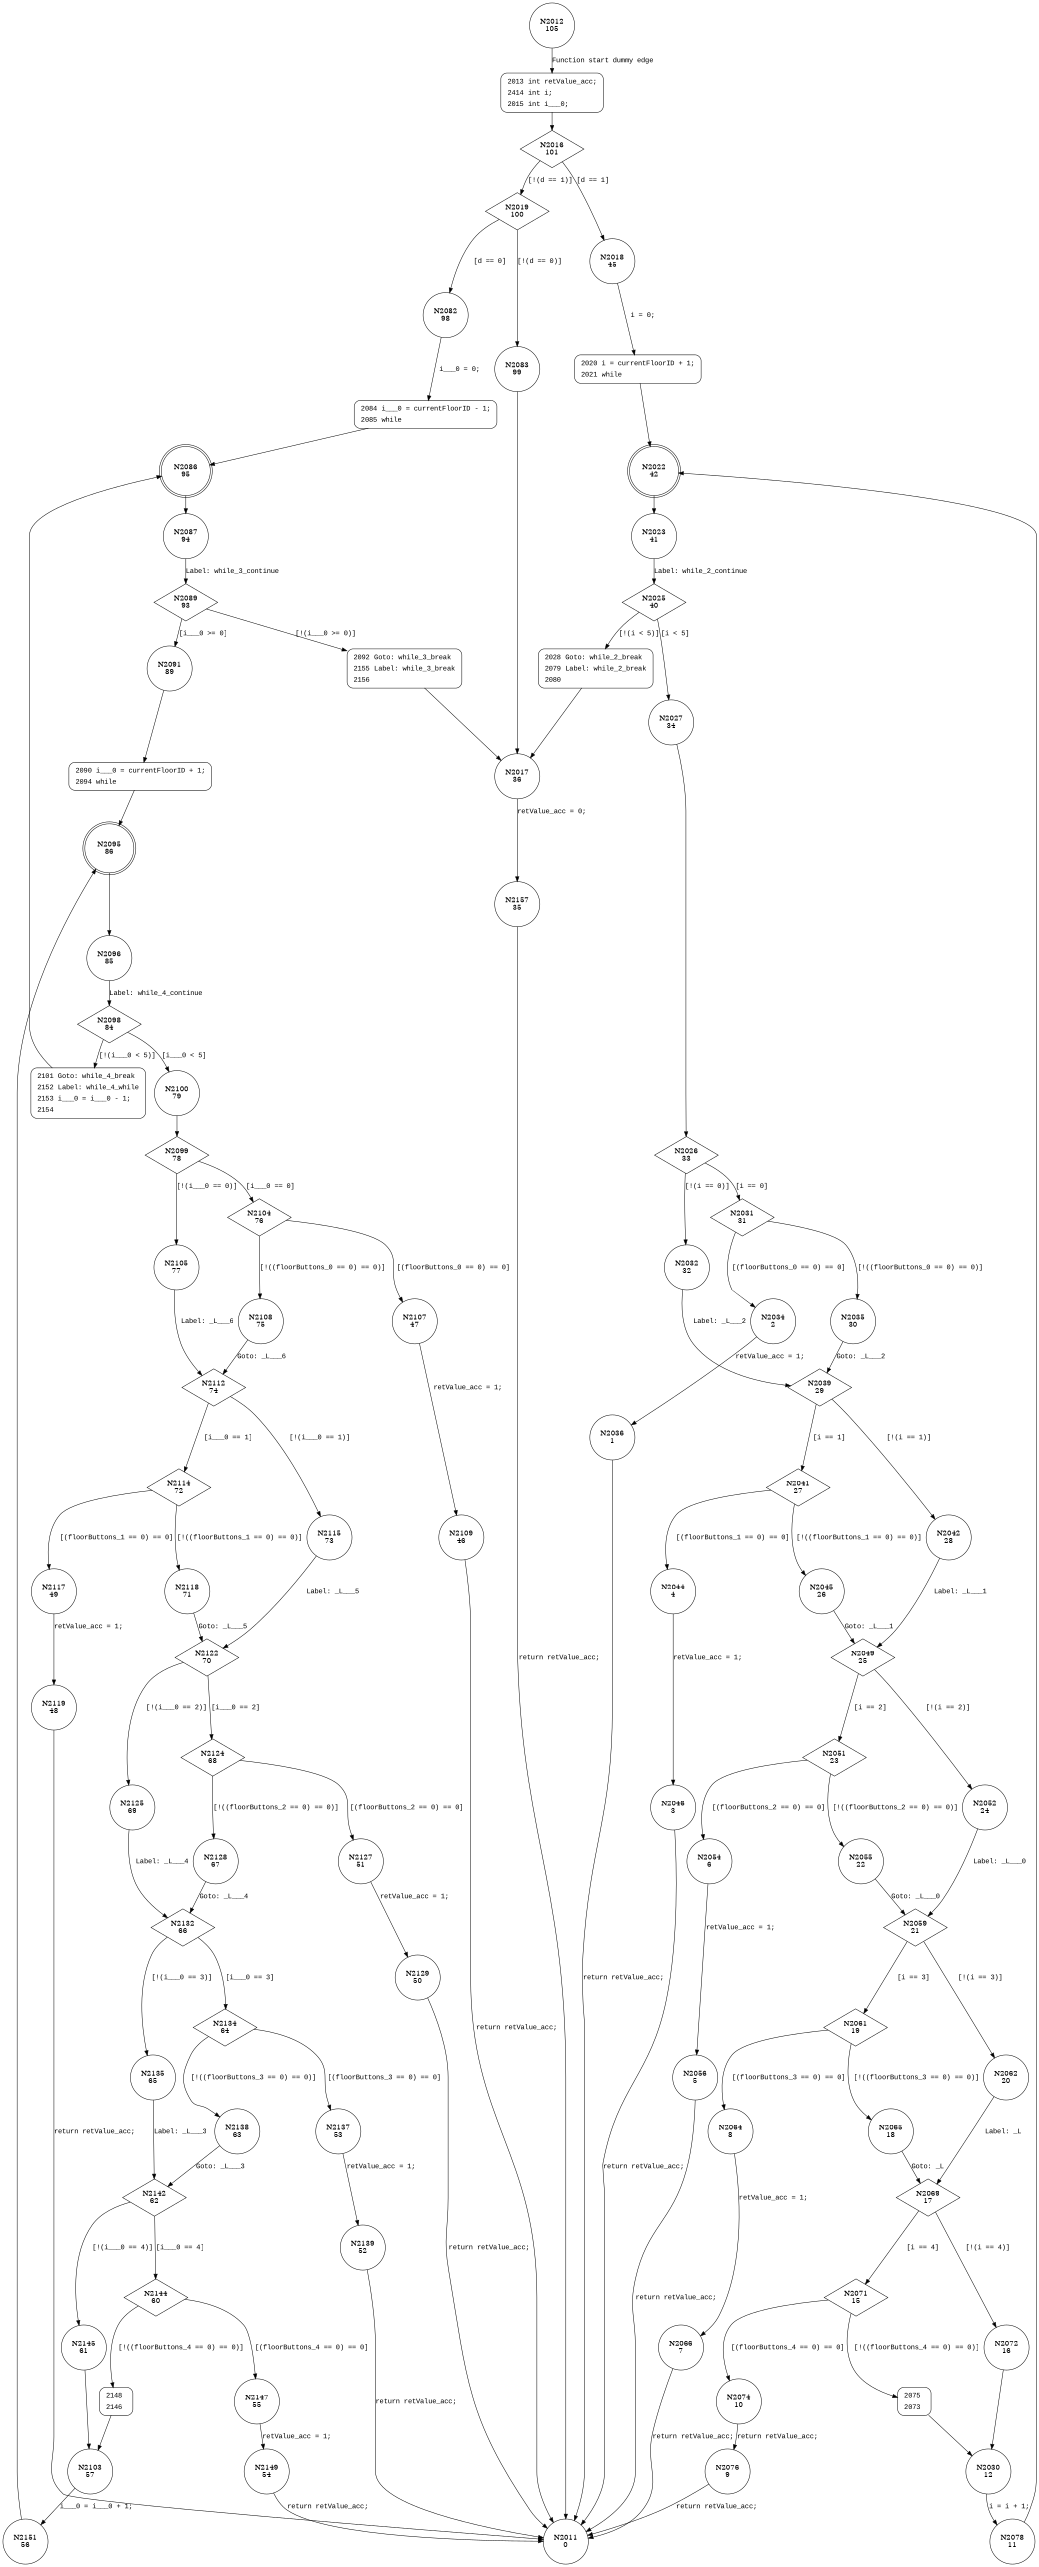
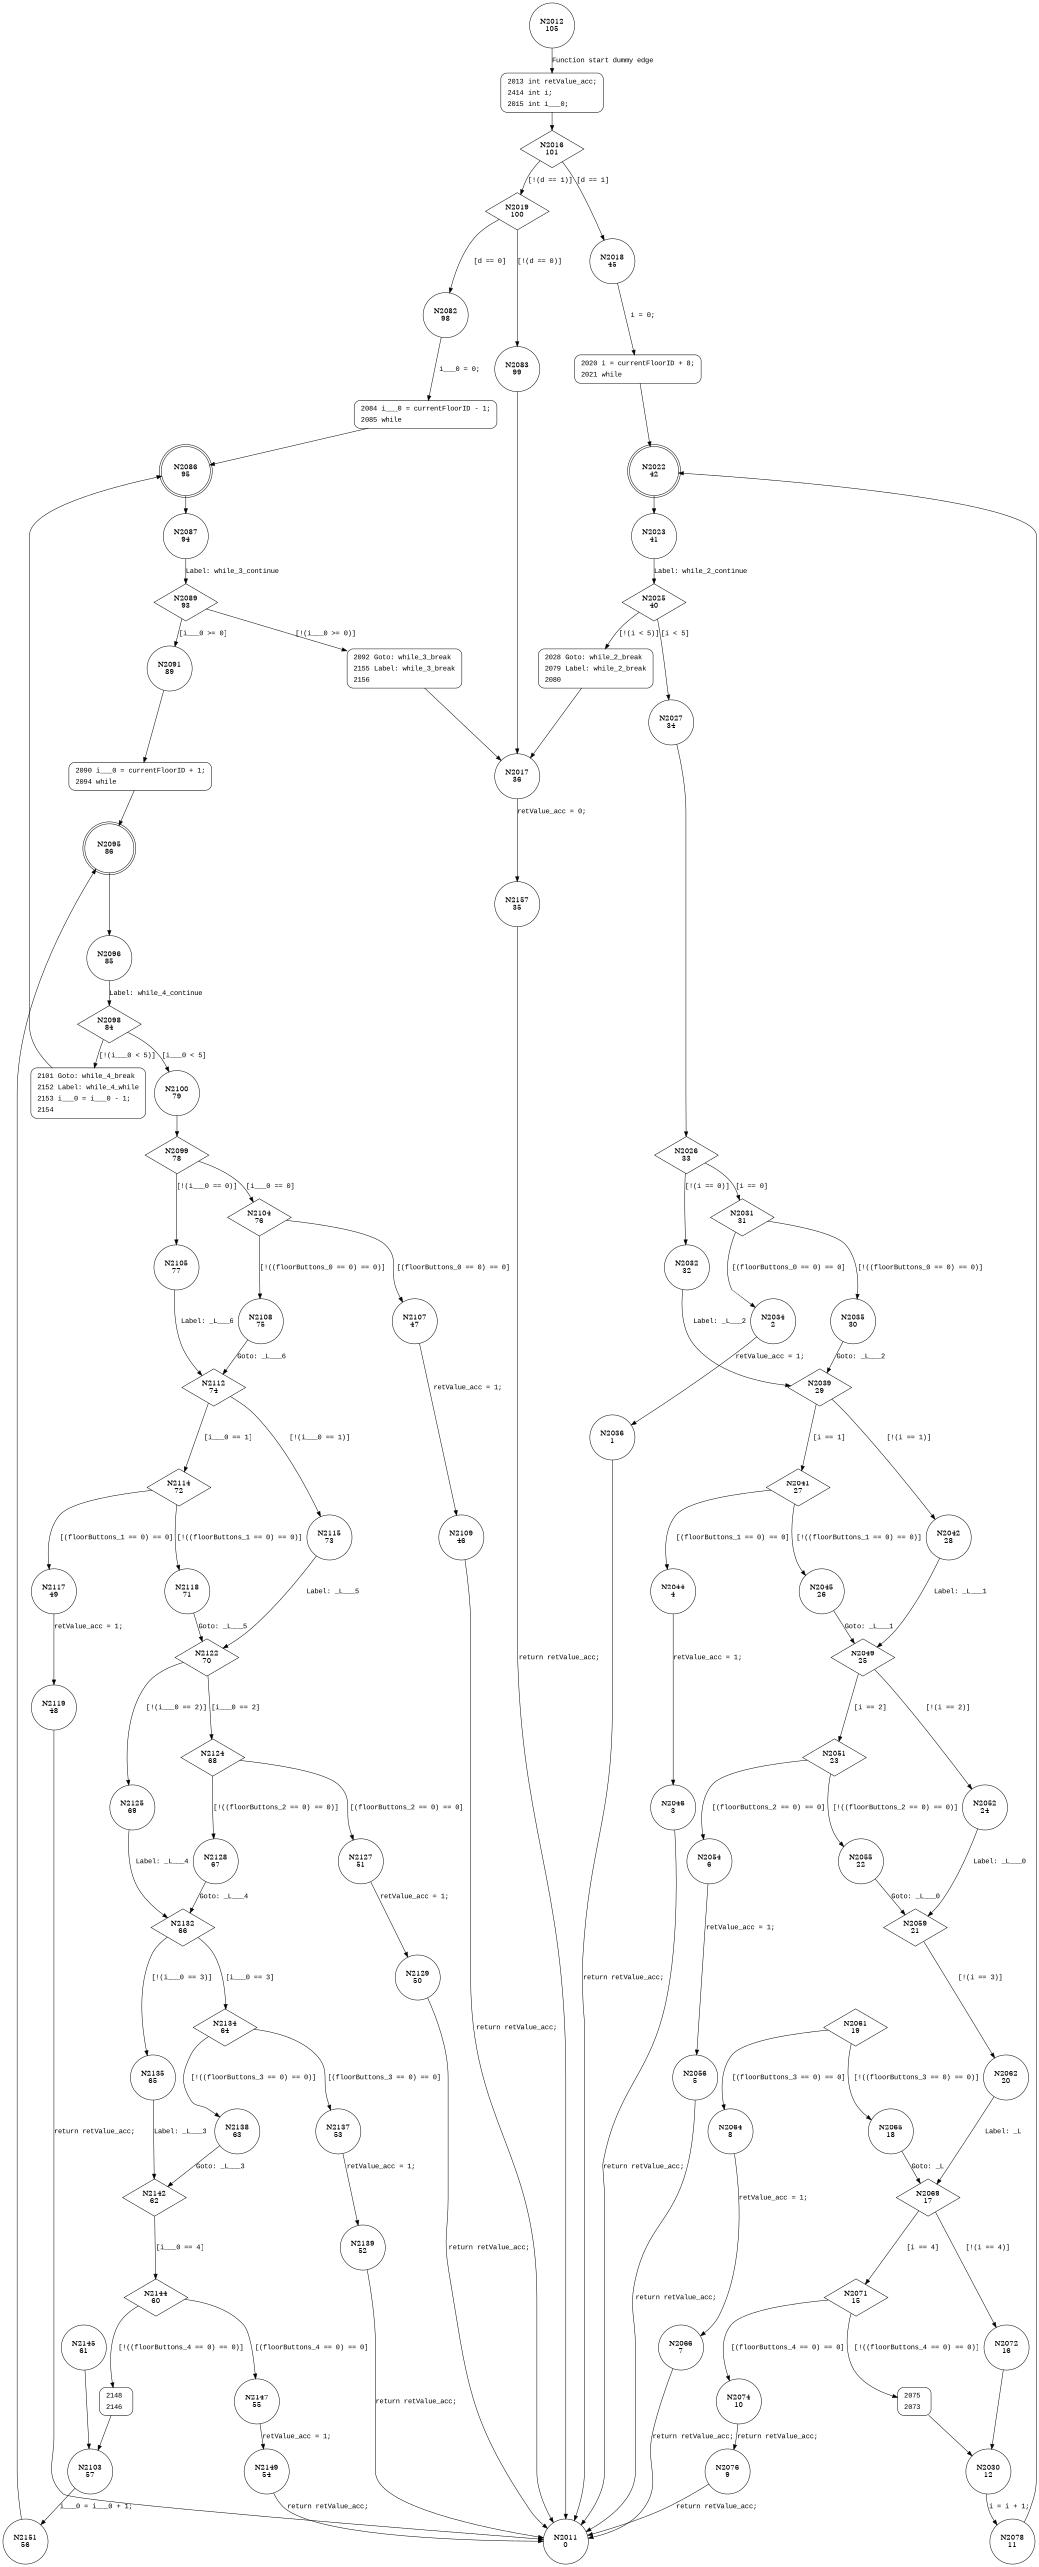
(648, 363) -> (648, 363)
(887, 1975) -> none
(81, 2249) -> none
